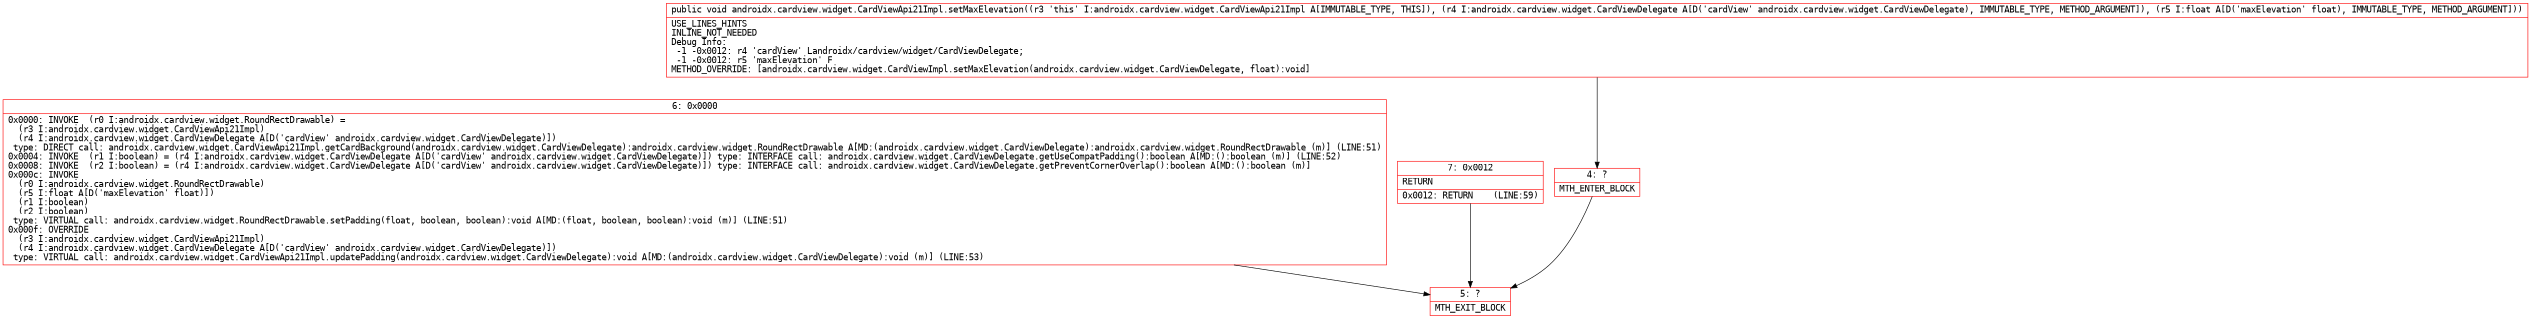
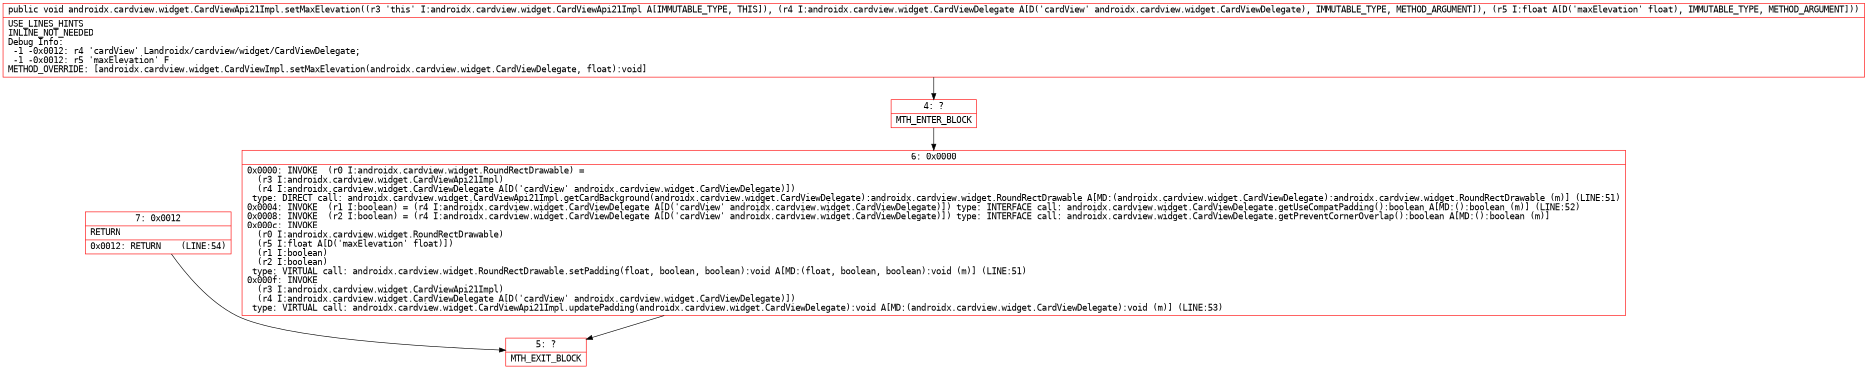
(1470, 196) -> (158, 247)
(53, 230) -> (287, 281)
(1564, 249) -> (934, 136)
